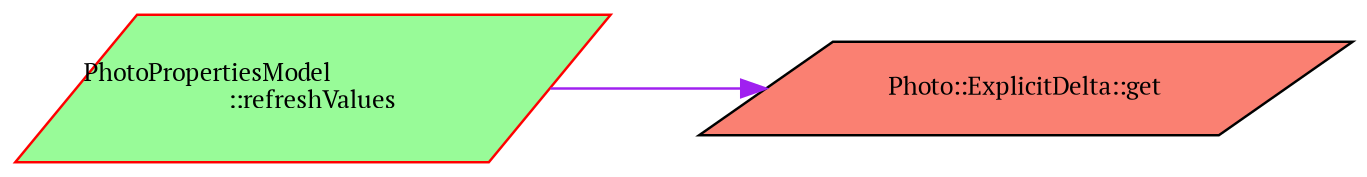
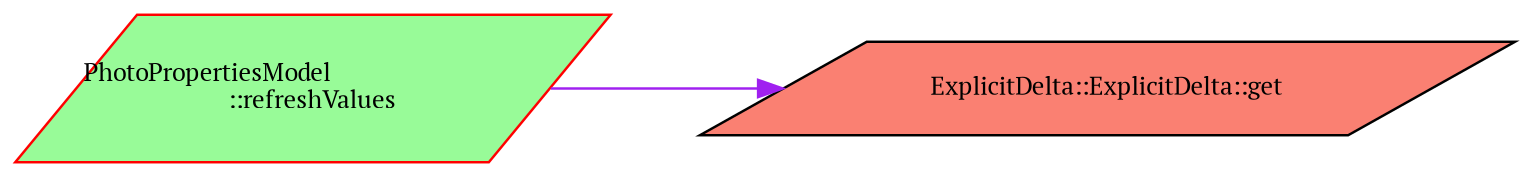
(1026, 88) -> (1107, 88)
